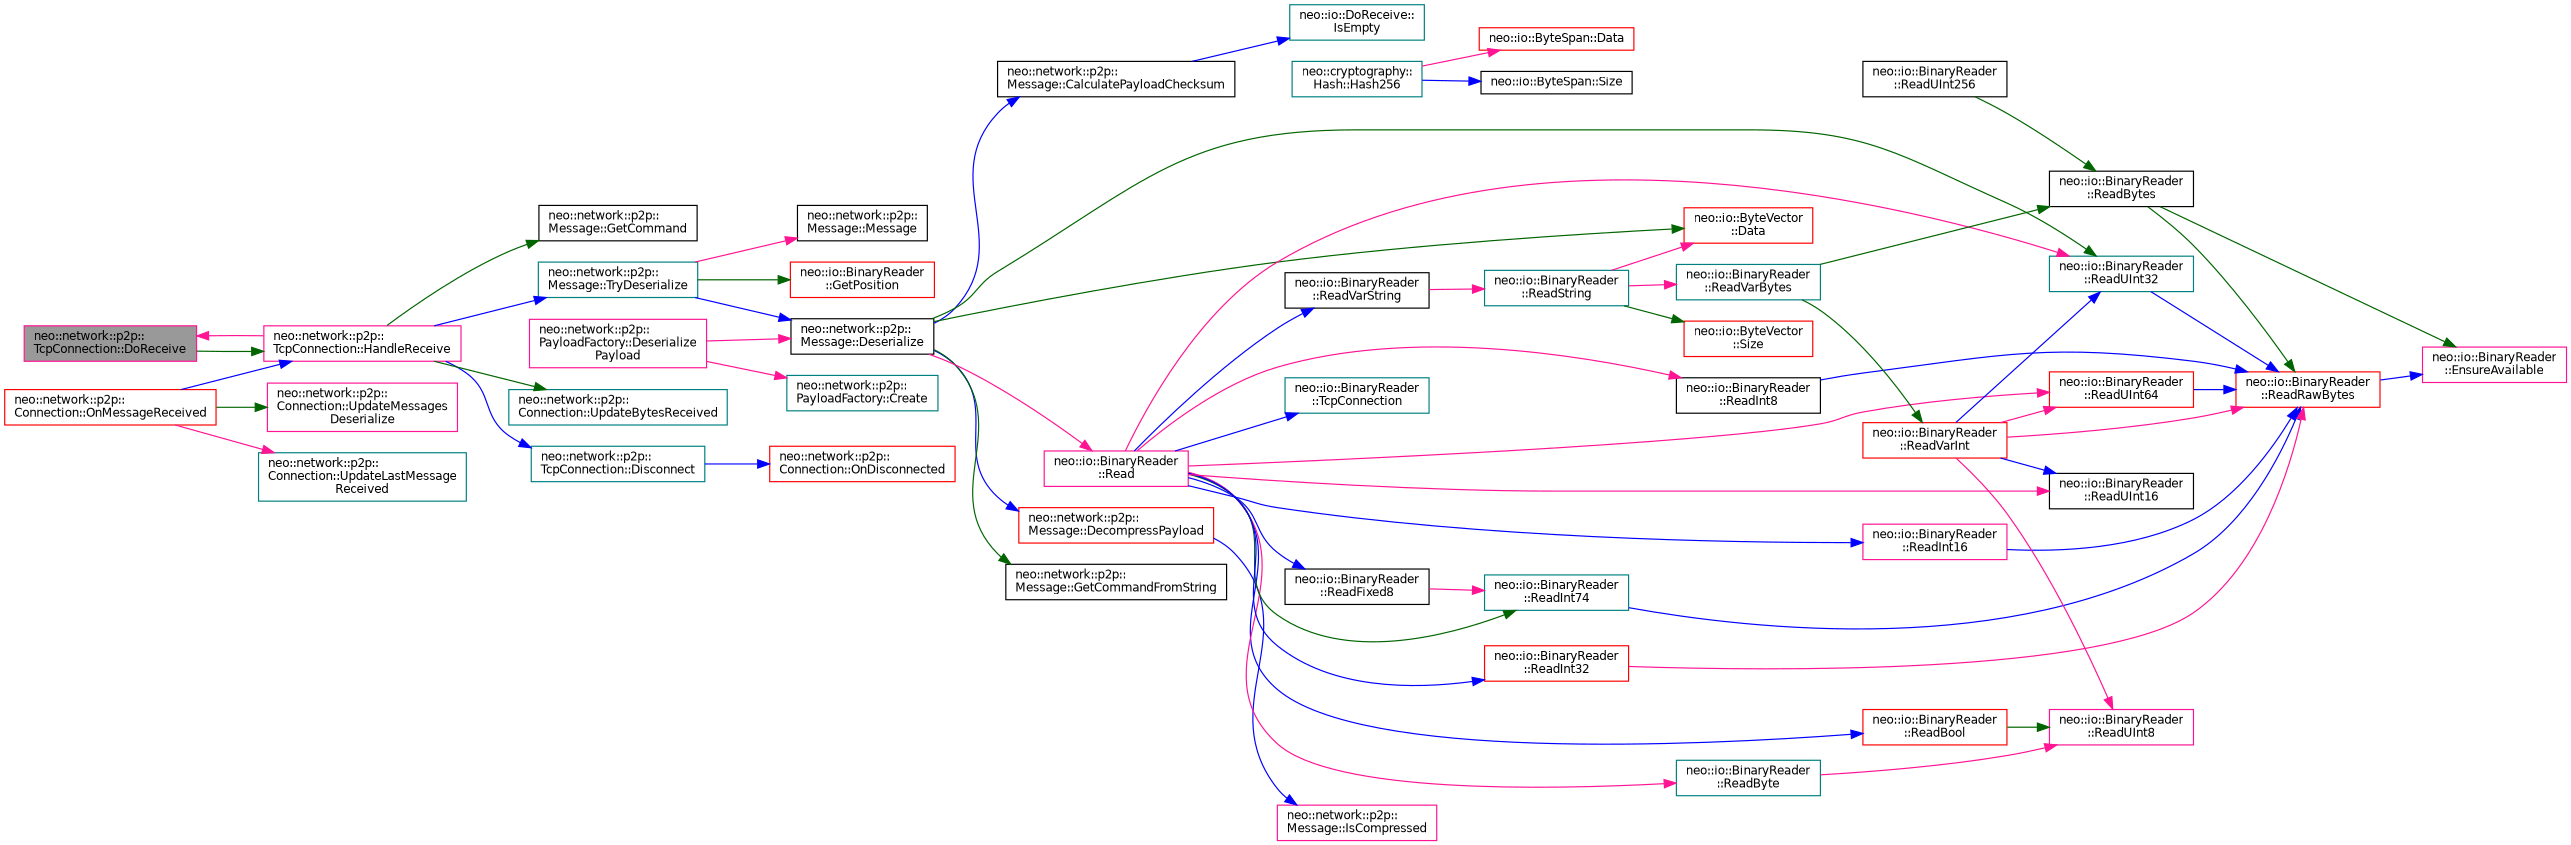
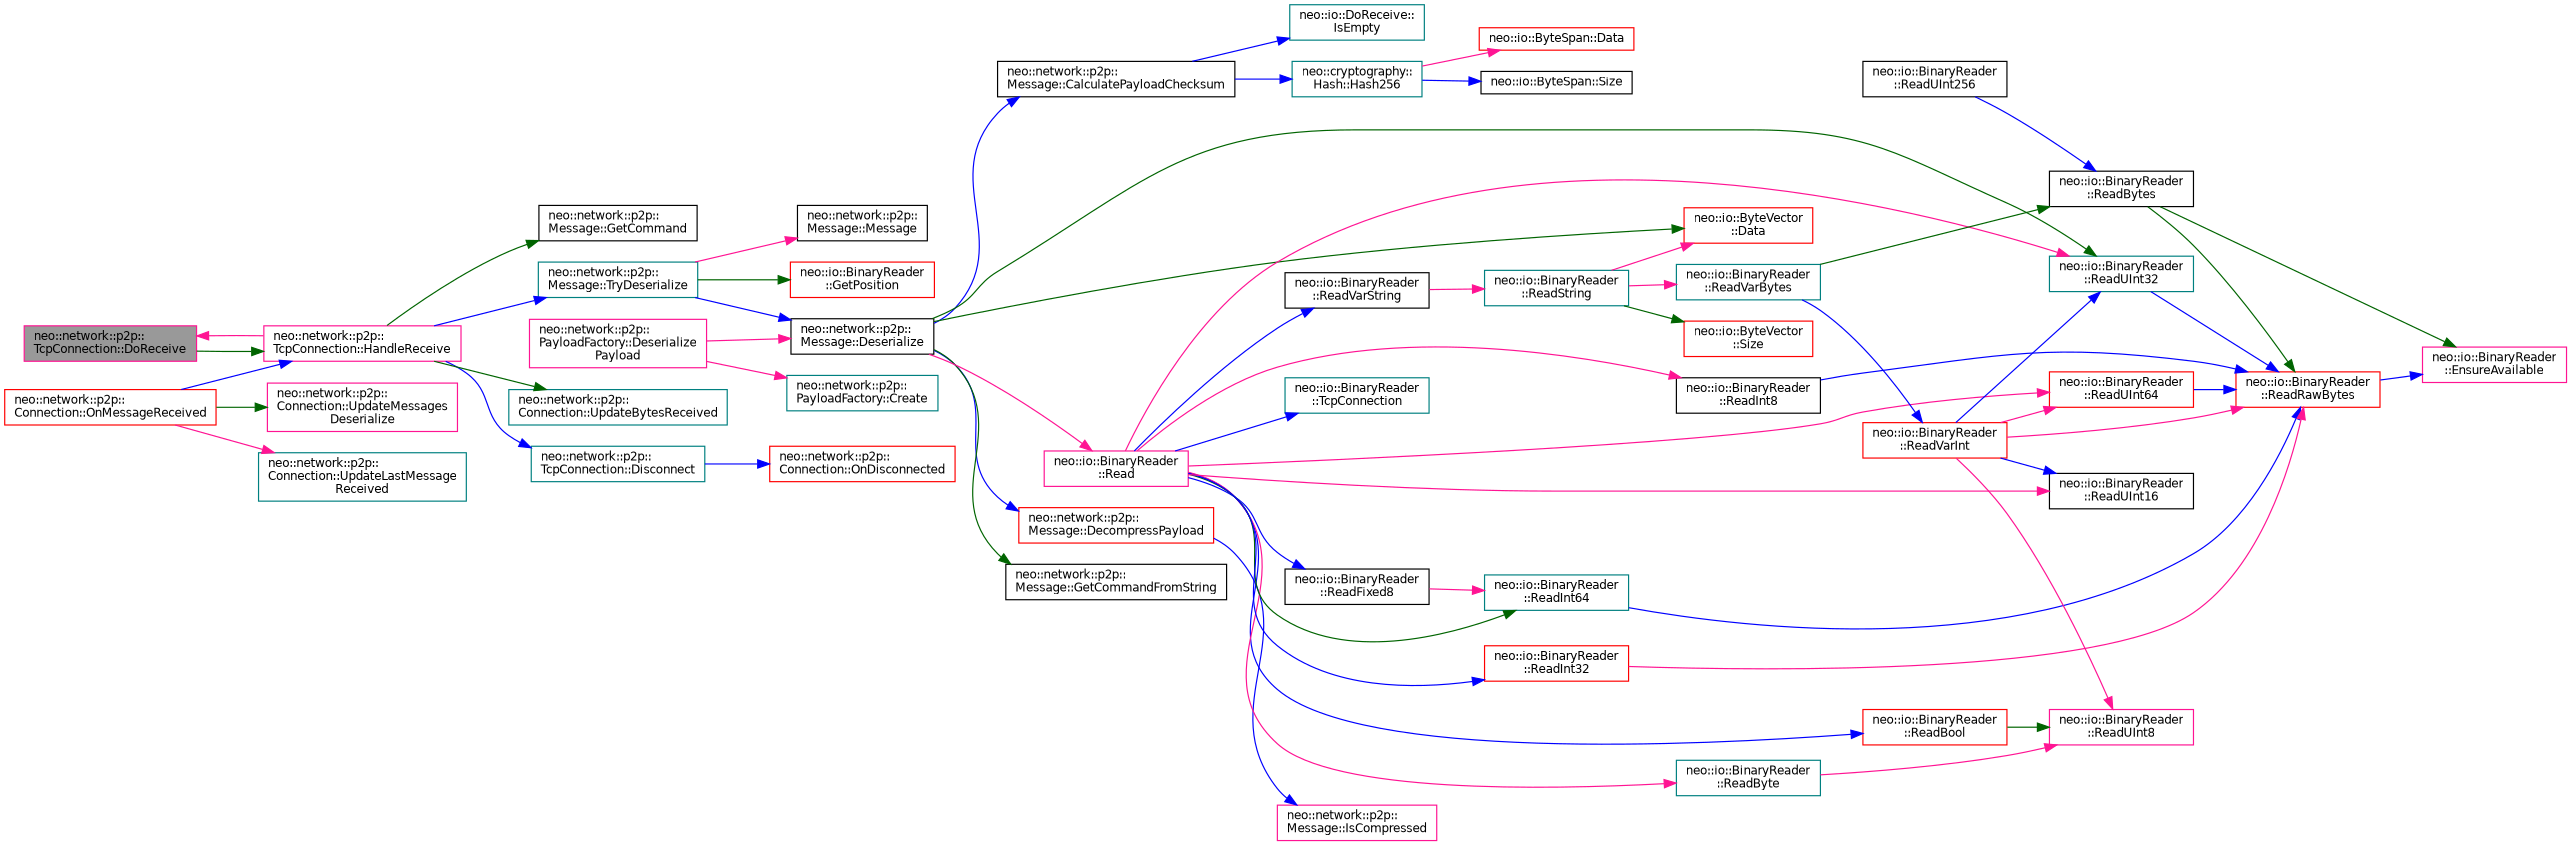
none -> (1257, 79)
(2032, 128) -> (2032, 128)
(1865, 350) -> (1865, 350)
(1935, 542) -> none
(1557, 593) -> (1557, 593)
